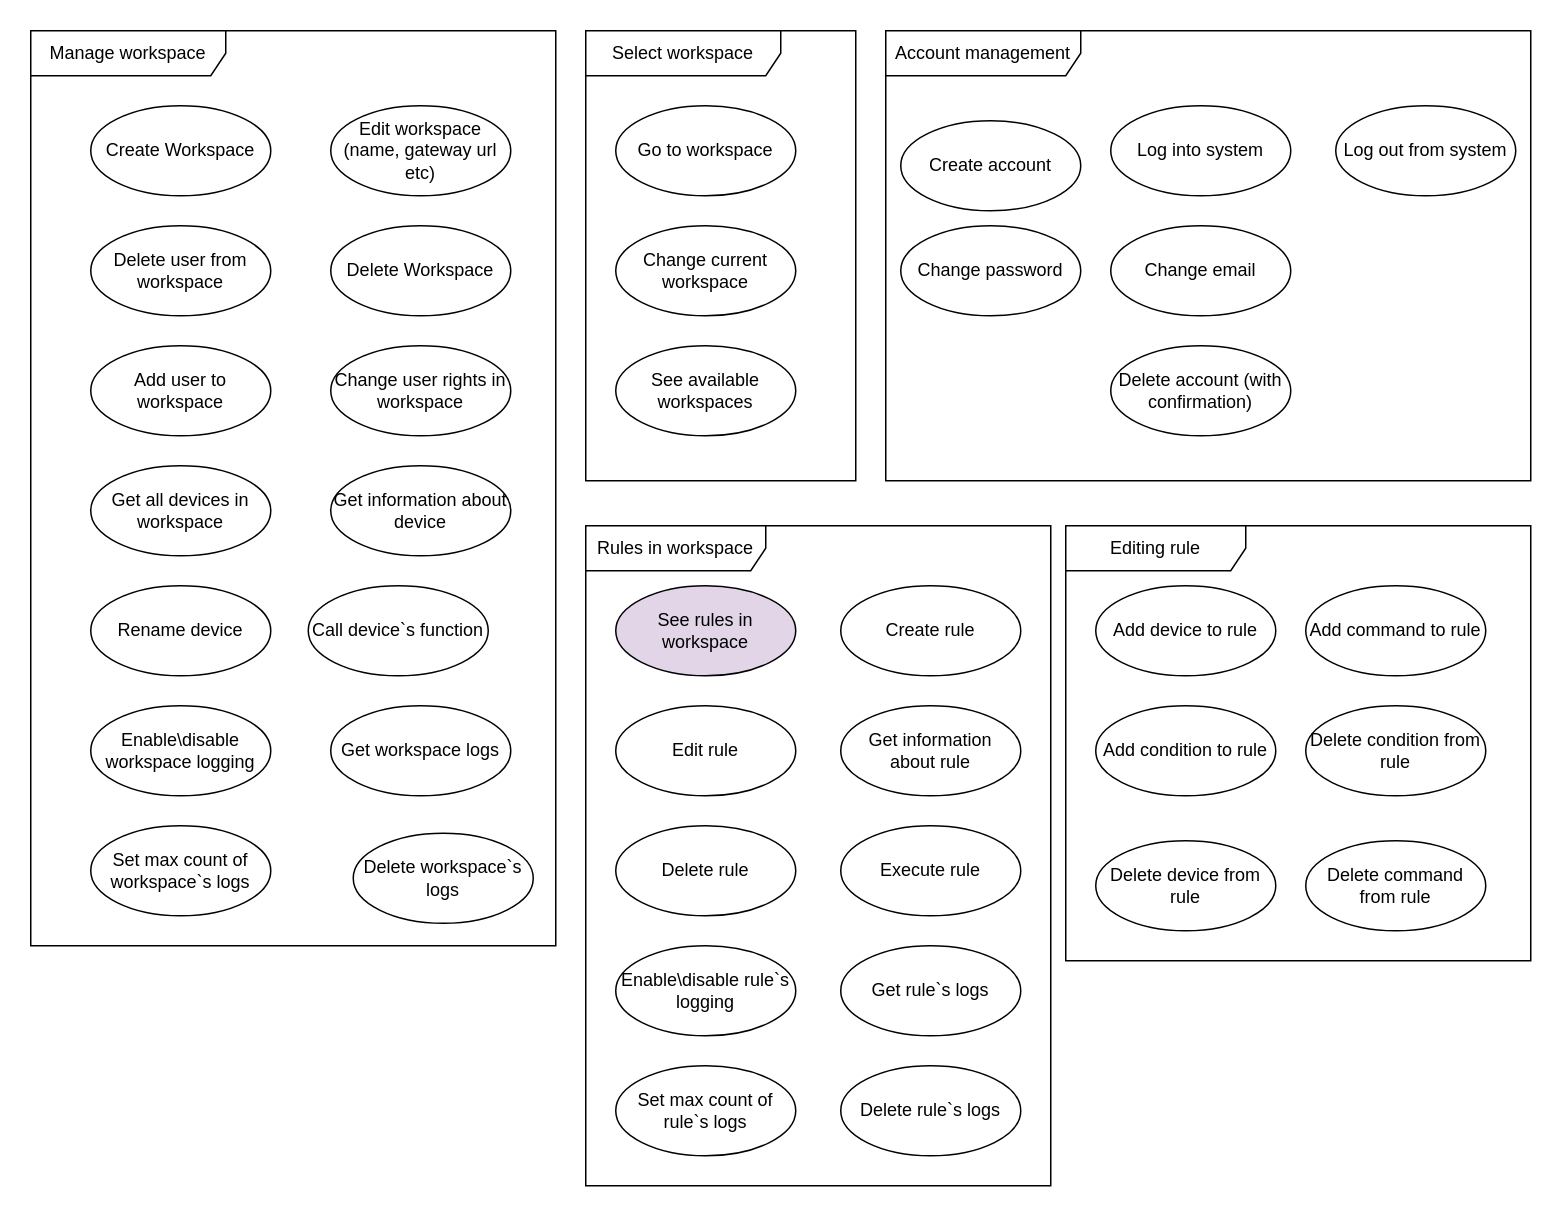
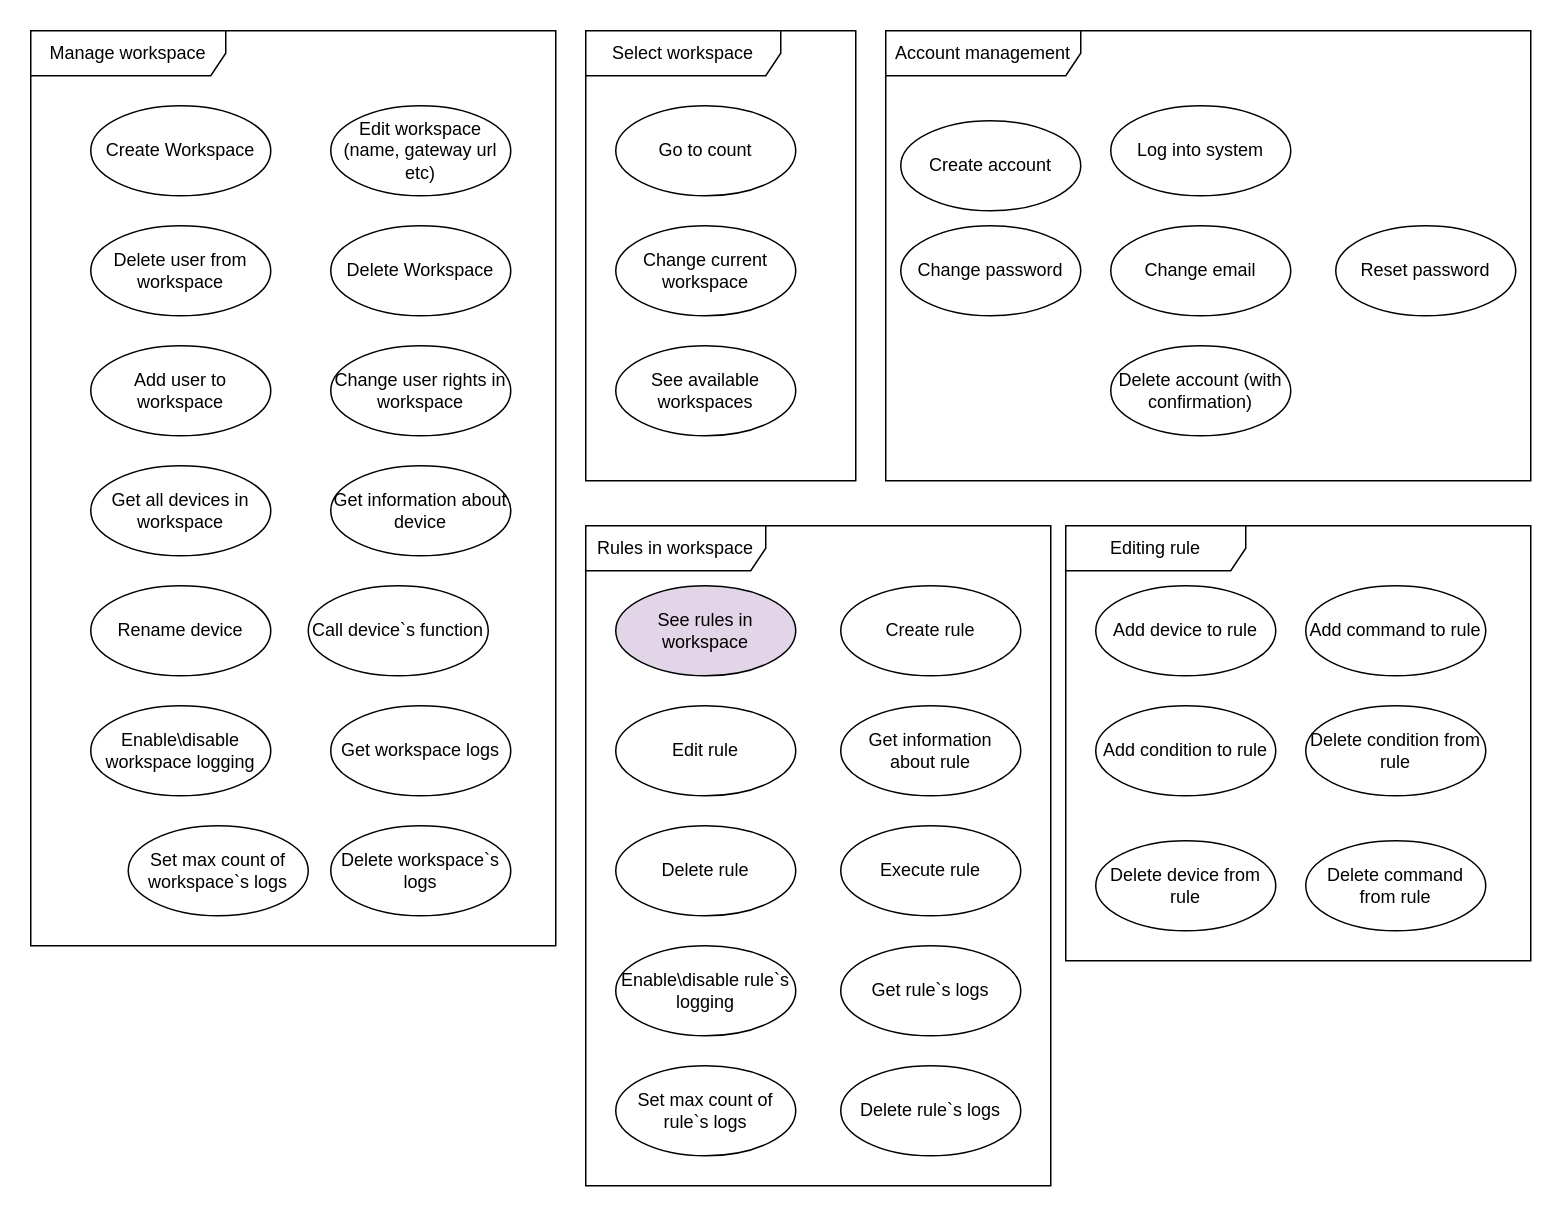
(706, 151) -> (706, 151)
(1426, 151) -> none
none -> (1426, 271)
(181, 871) -> (218, 871)
(443, 878) -> (421, 871)
